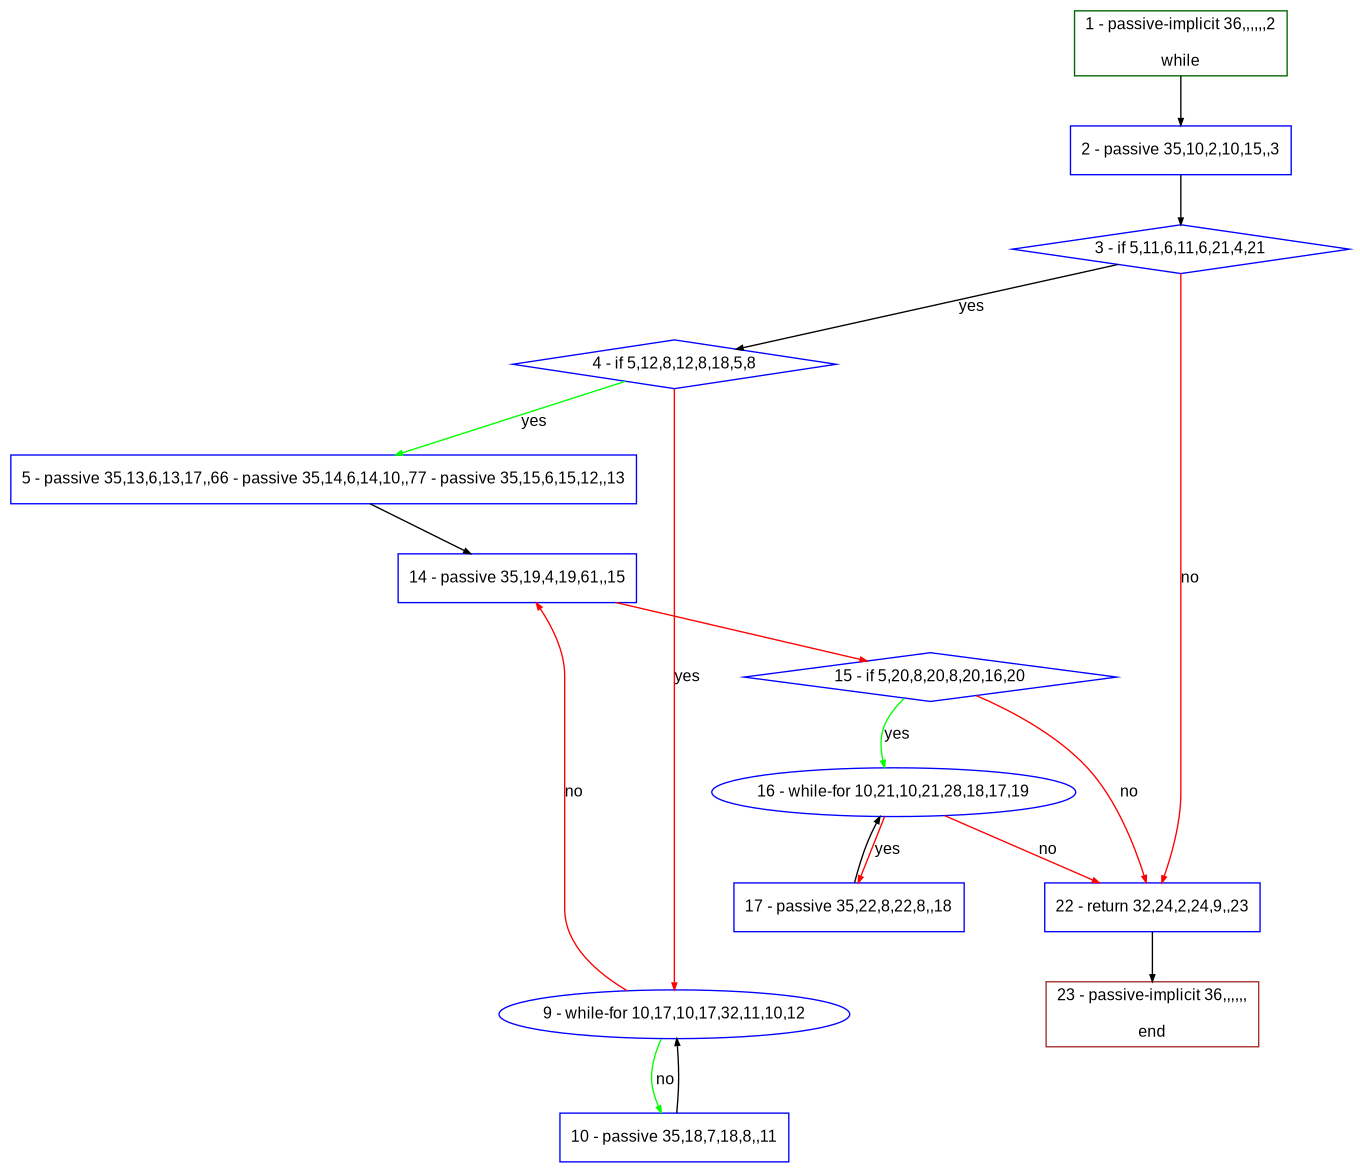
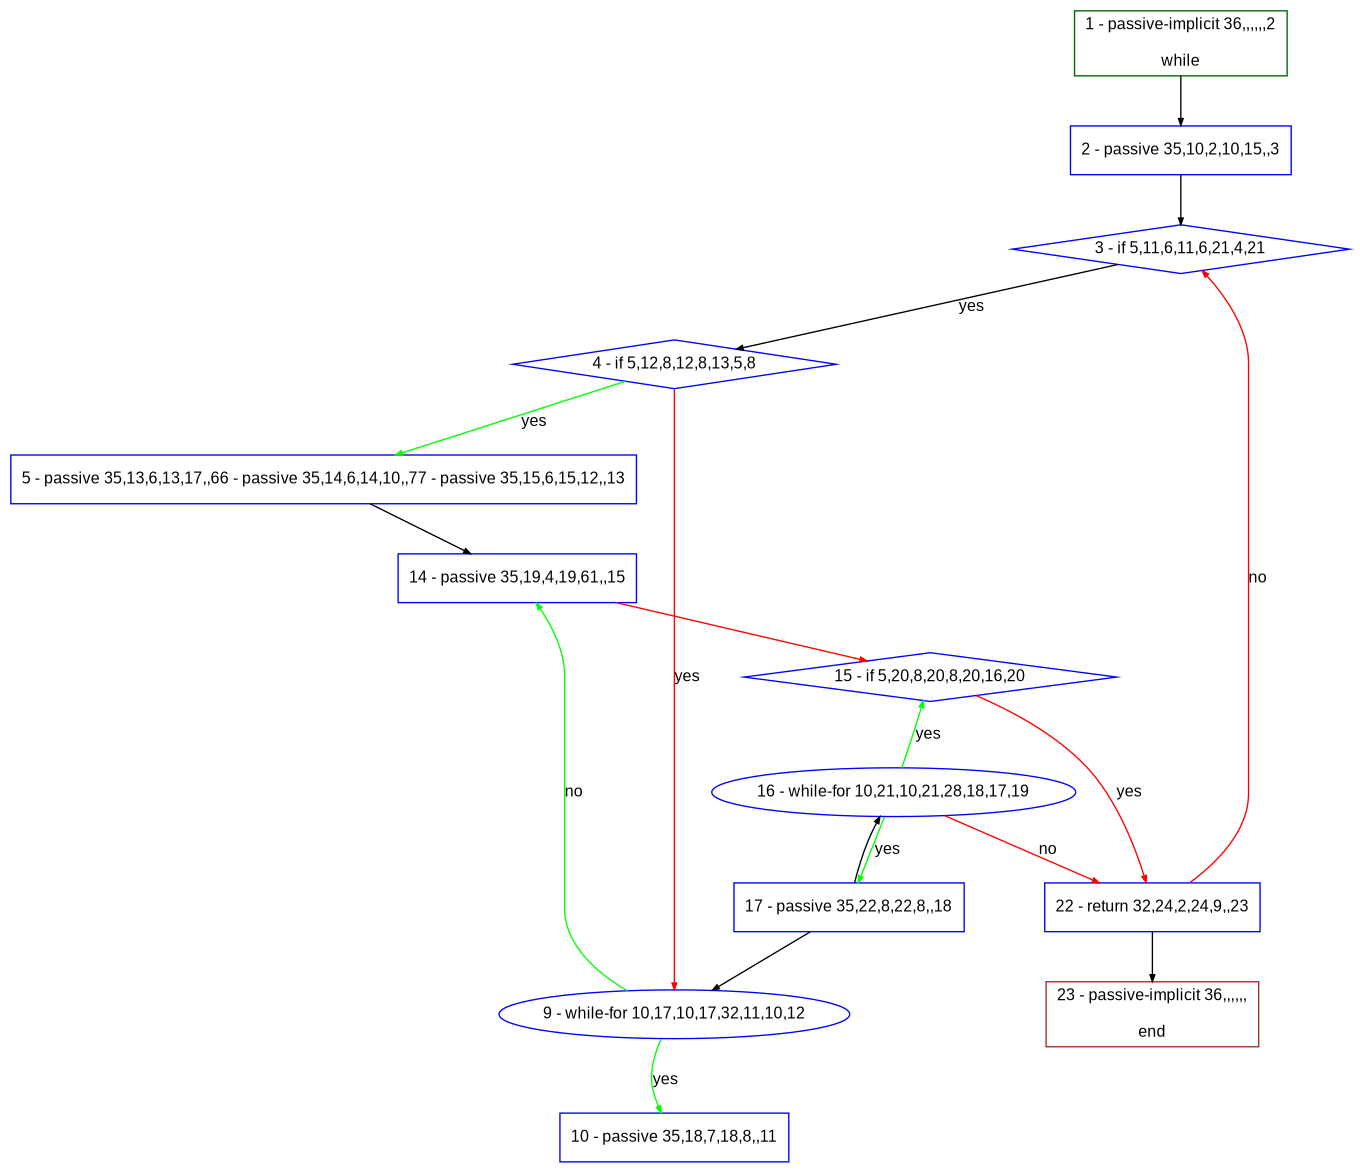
(674, 364) -> (674, 364)
(1181, 576) -> (1249, 584)
(884, 726) -> (912, 738)
(1129, 792) -> (1129, 792)
(565, 810) -> (565, 810)
(873, 846) -> (873, 846)
(679, 1079) -> (764, 959)
(666, 1080) -> (666, 1080)
